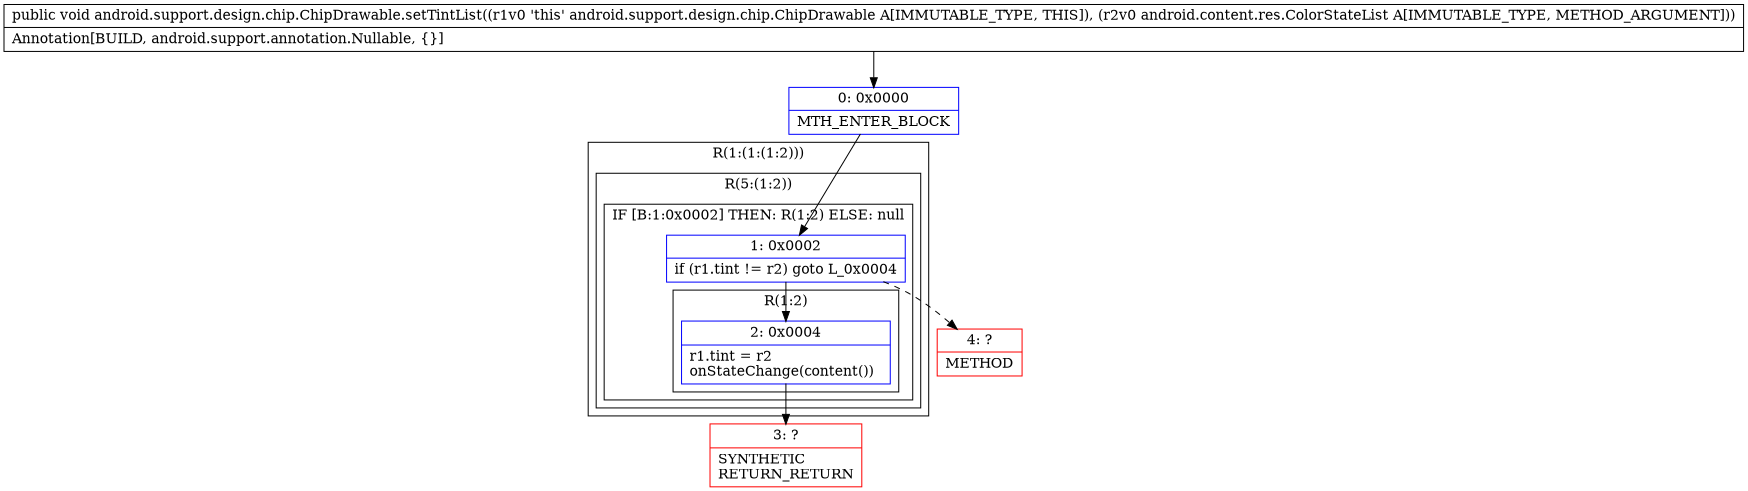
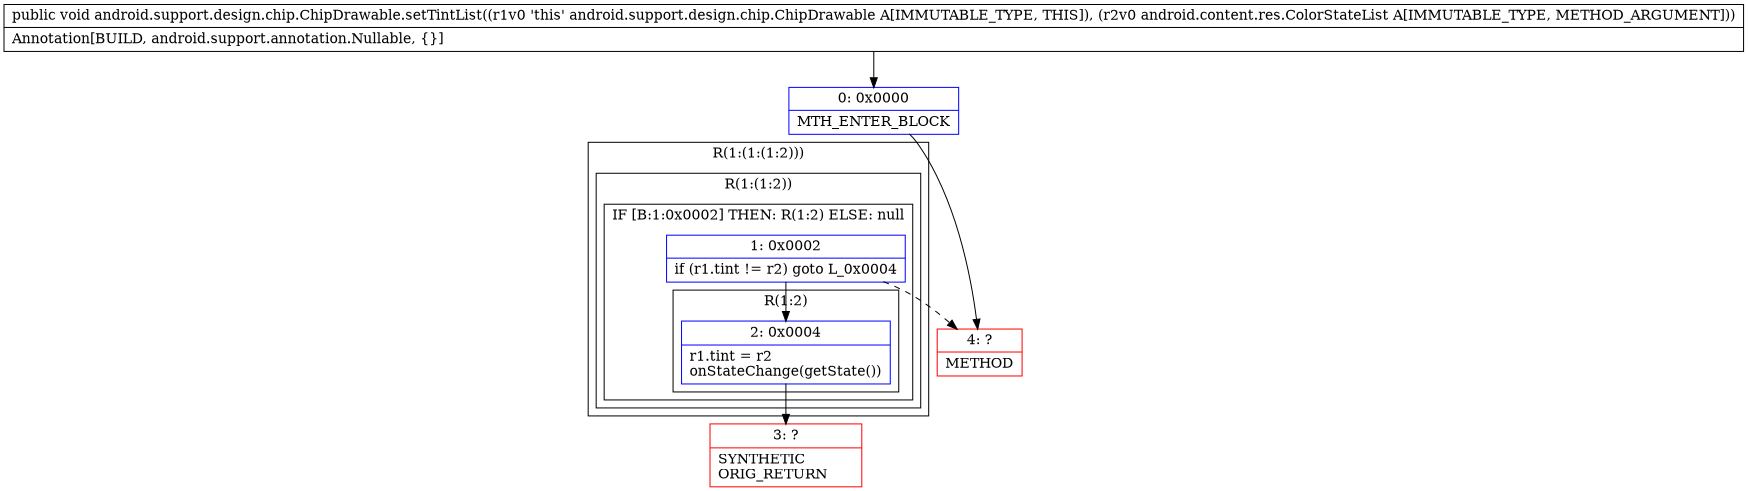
(832, 180) -> (955, 222)
(758, 185) -> (758, 185)
(782, 371) -> (786, 371)
(786, 474) -> (773, 474)
